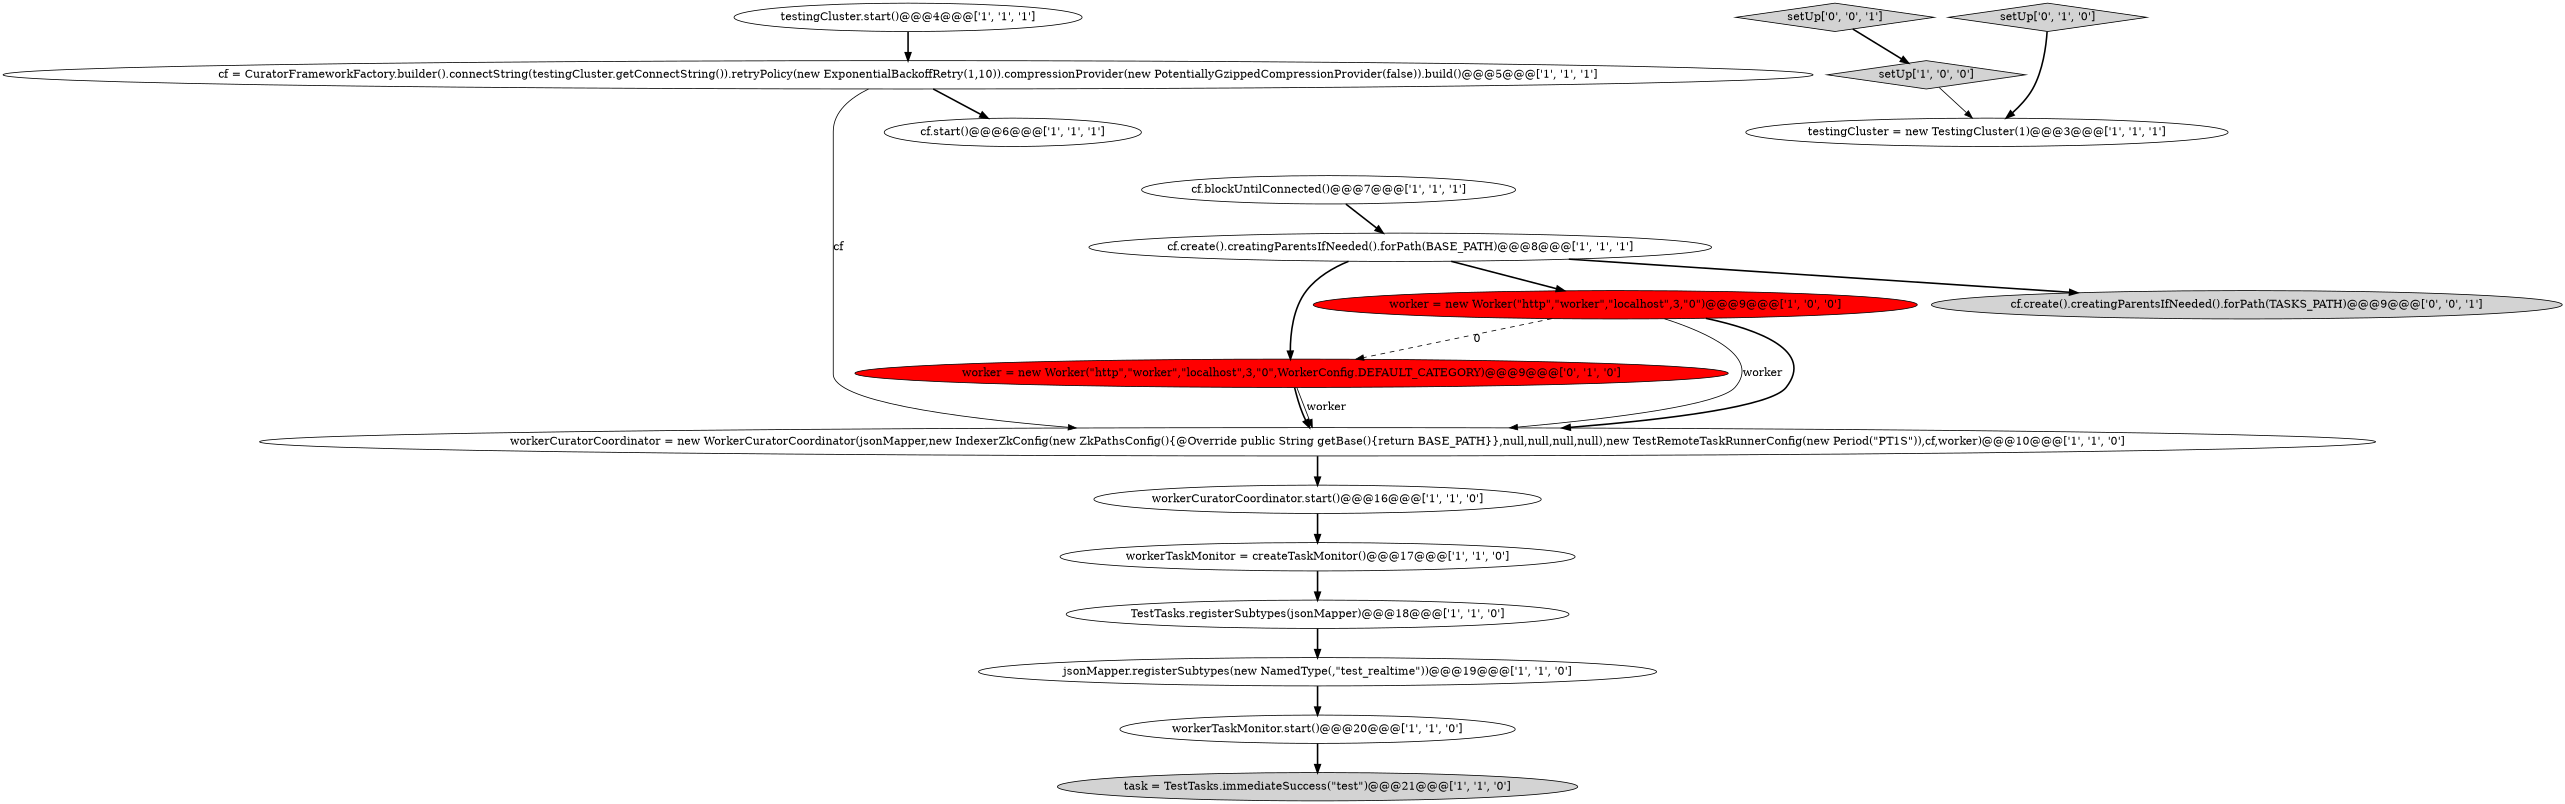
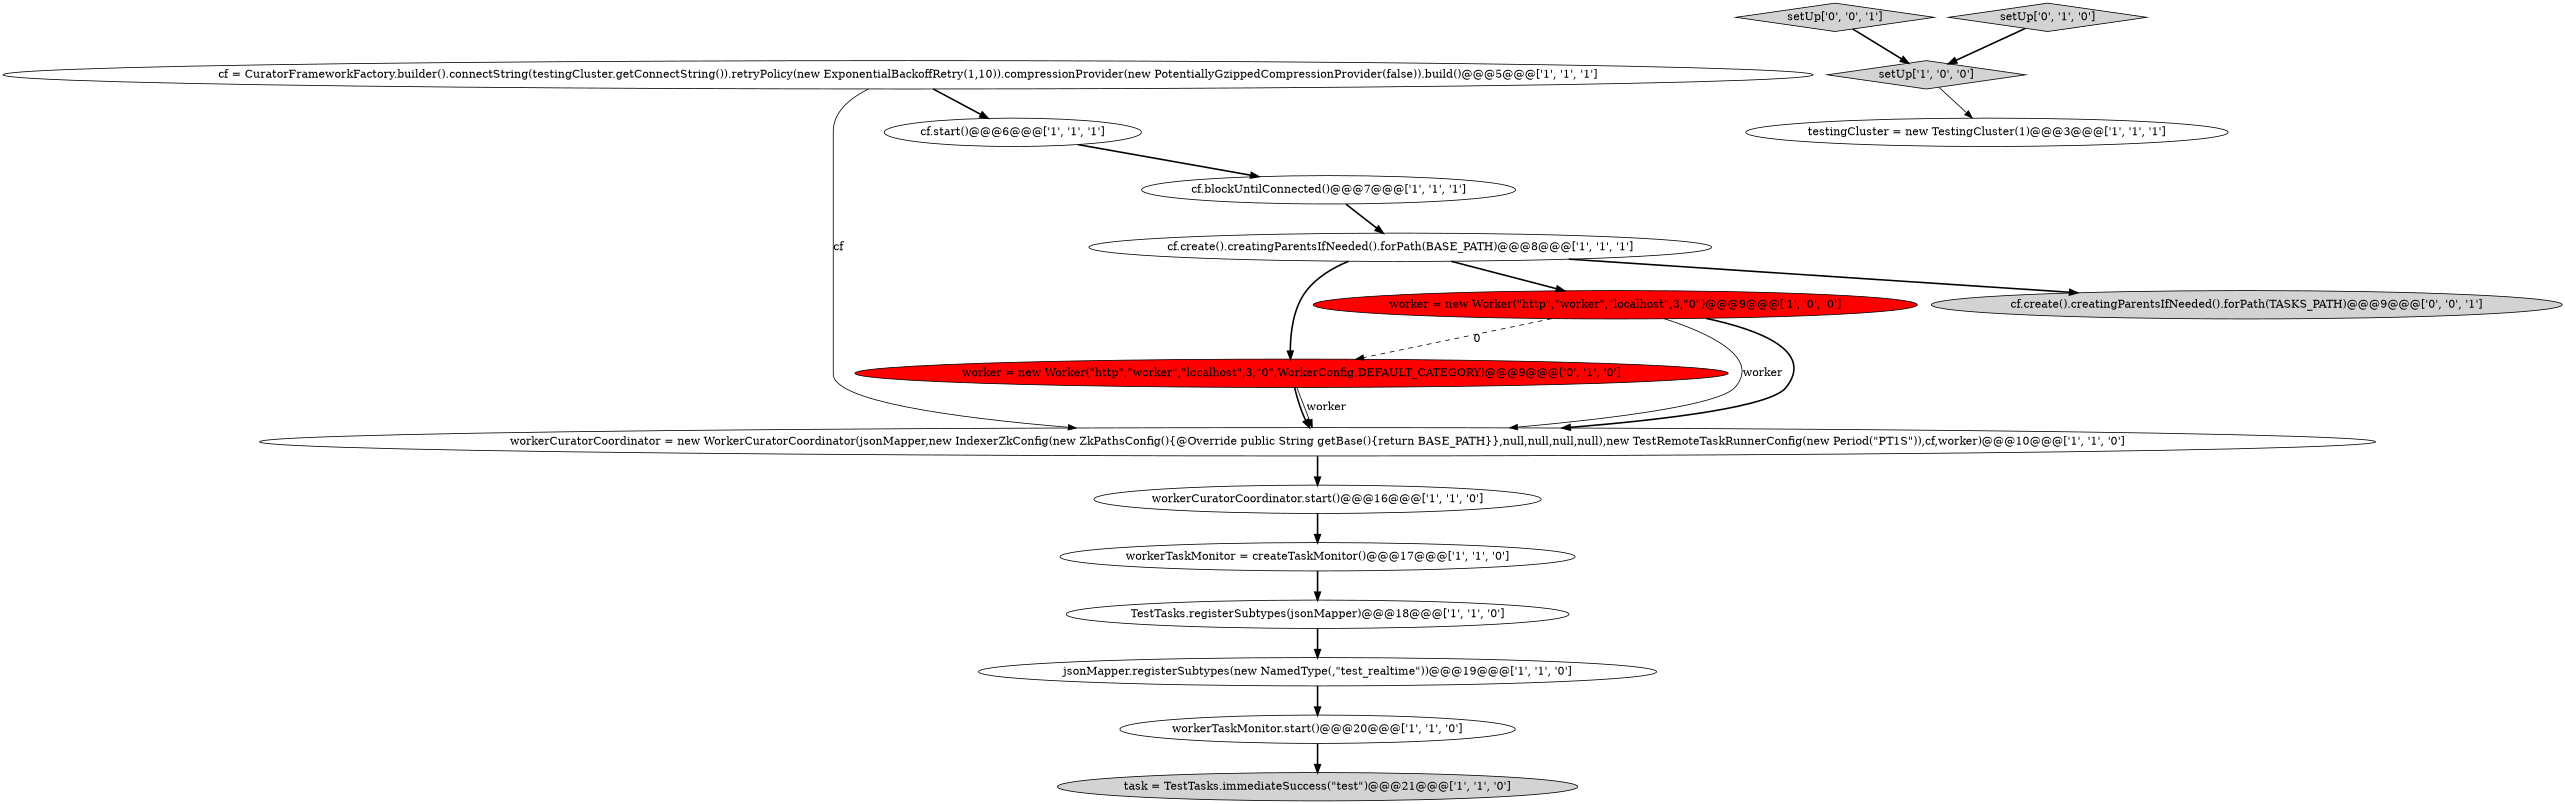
(908, 17) -> none
(2038, 76) -> (1991, 44)
none -> (1164, 160)
